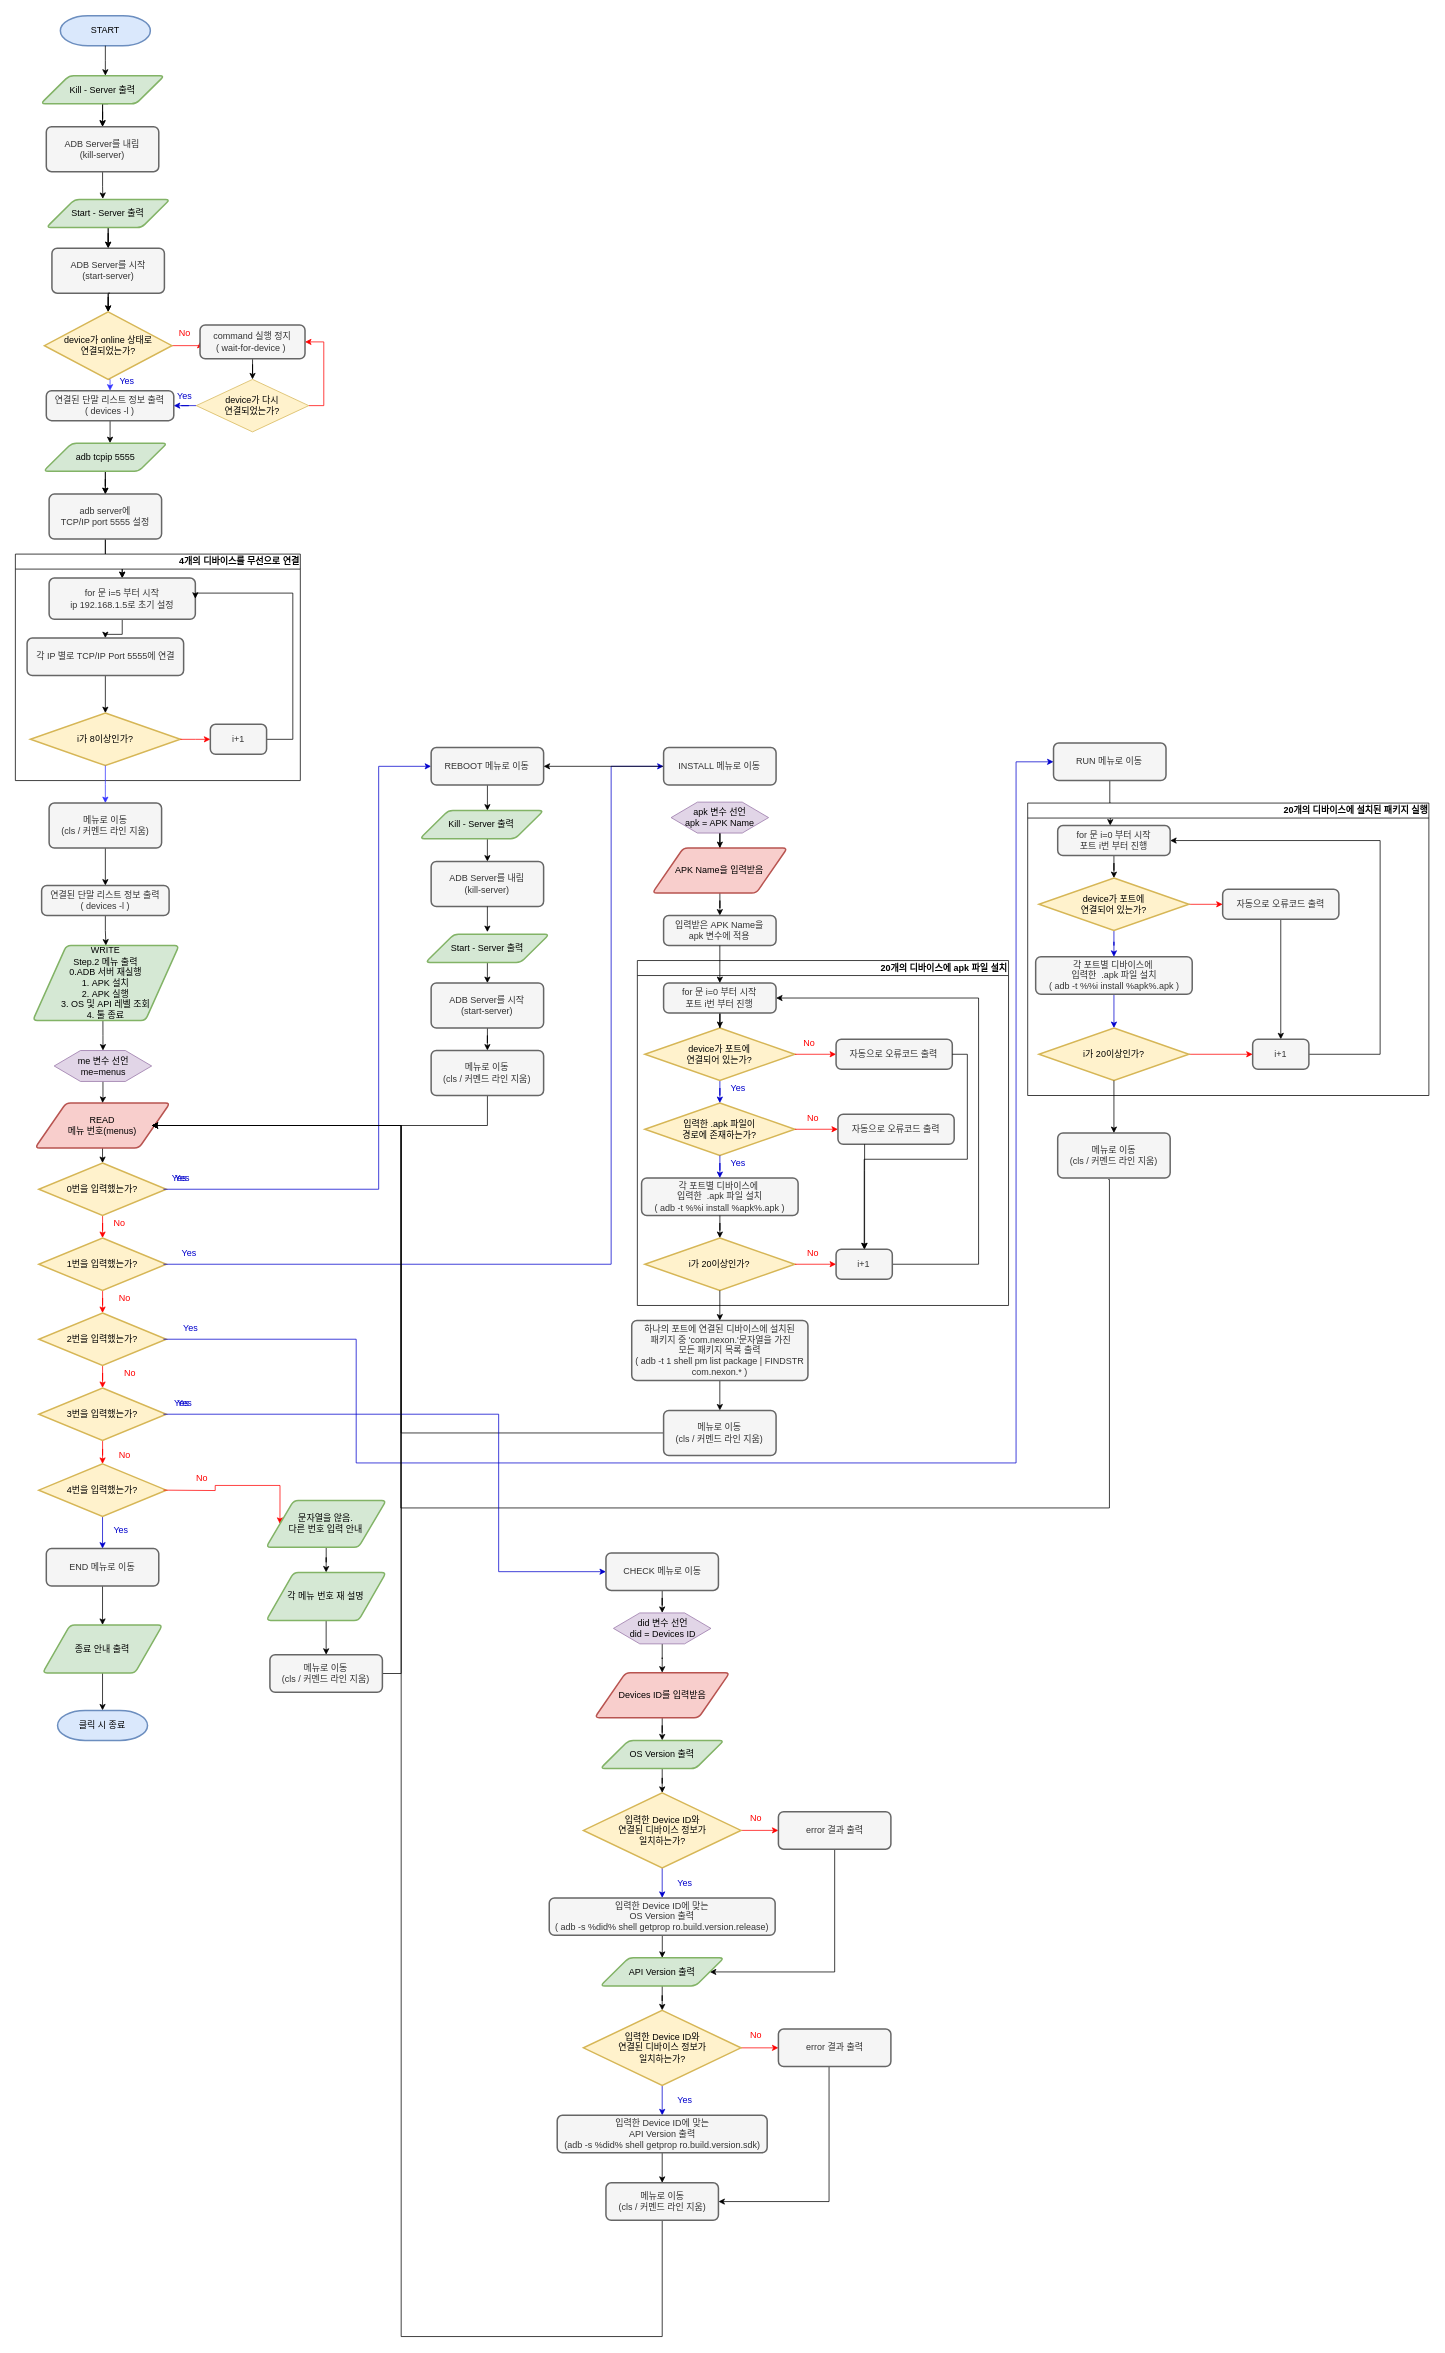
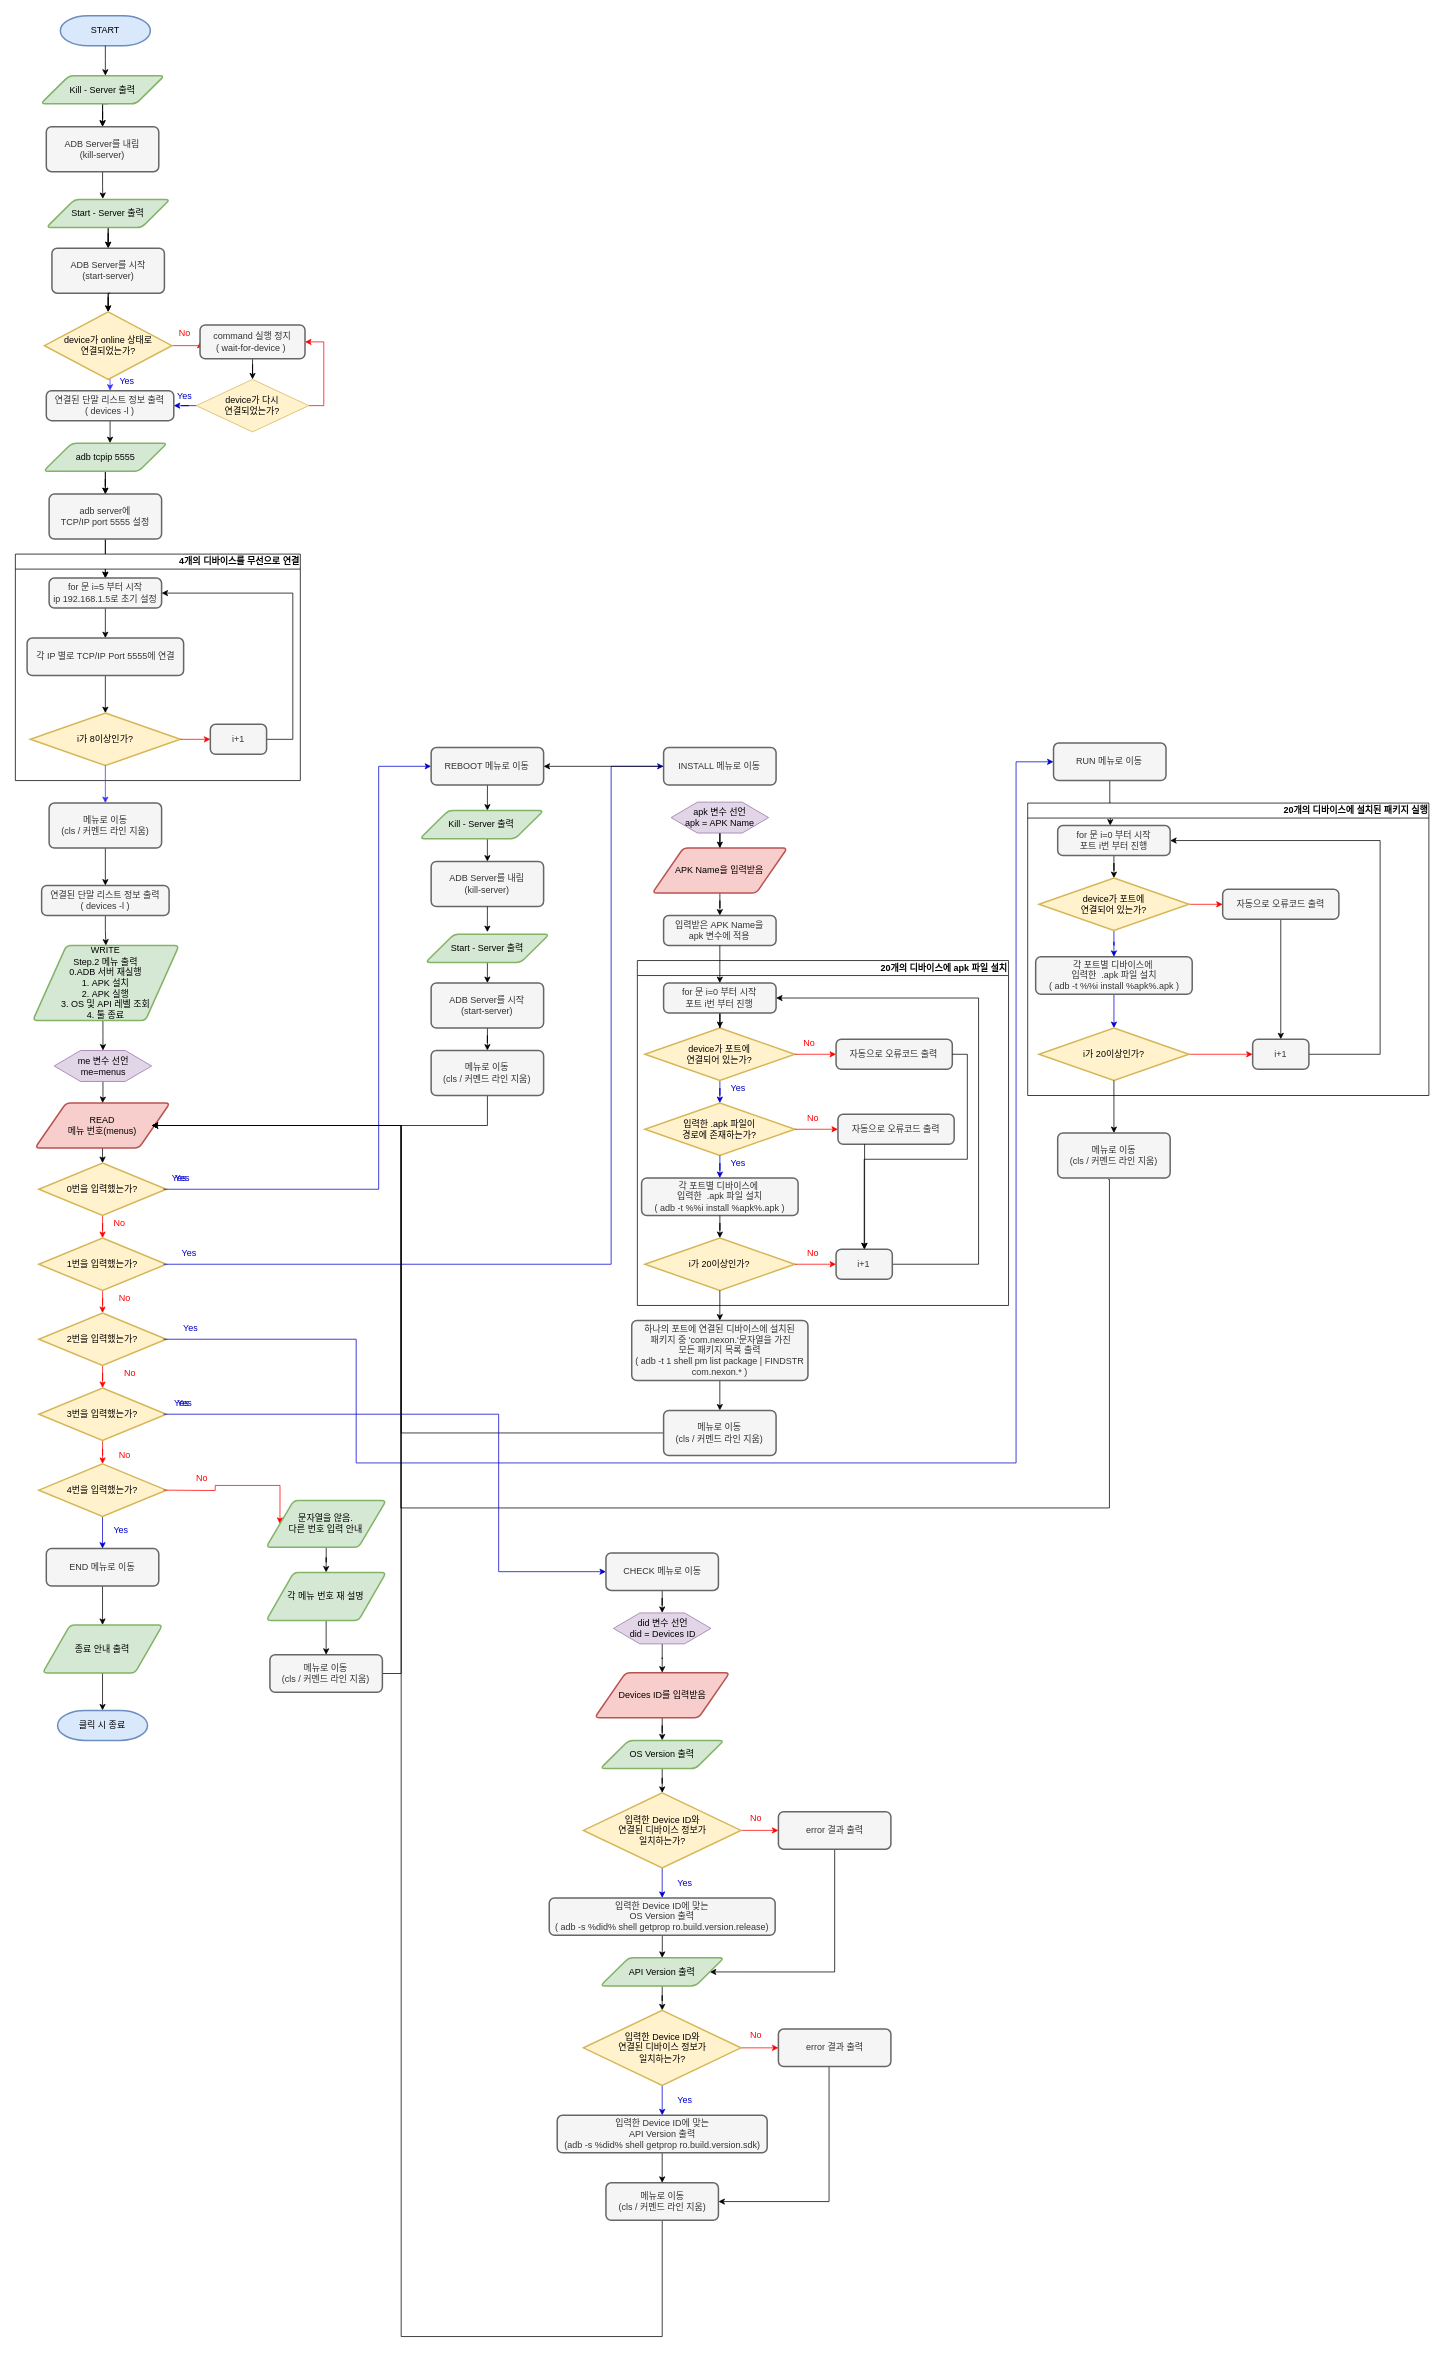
(122, 599) -> (105, 593)
